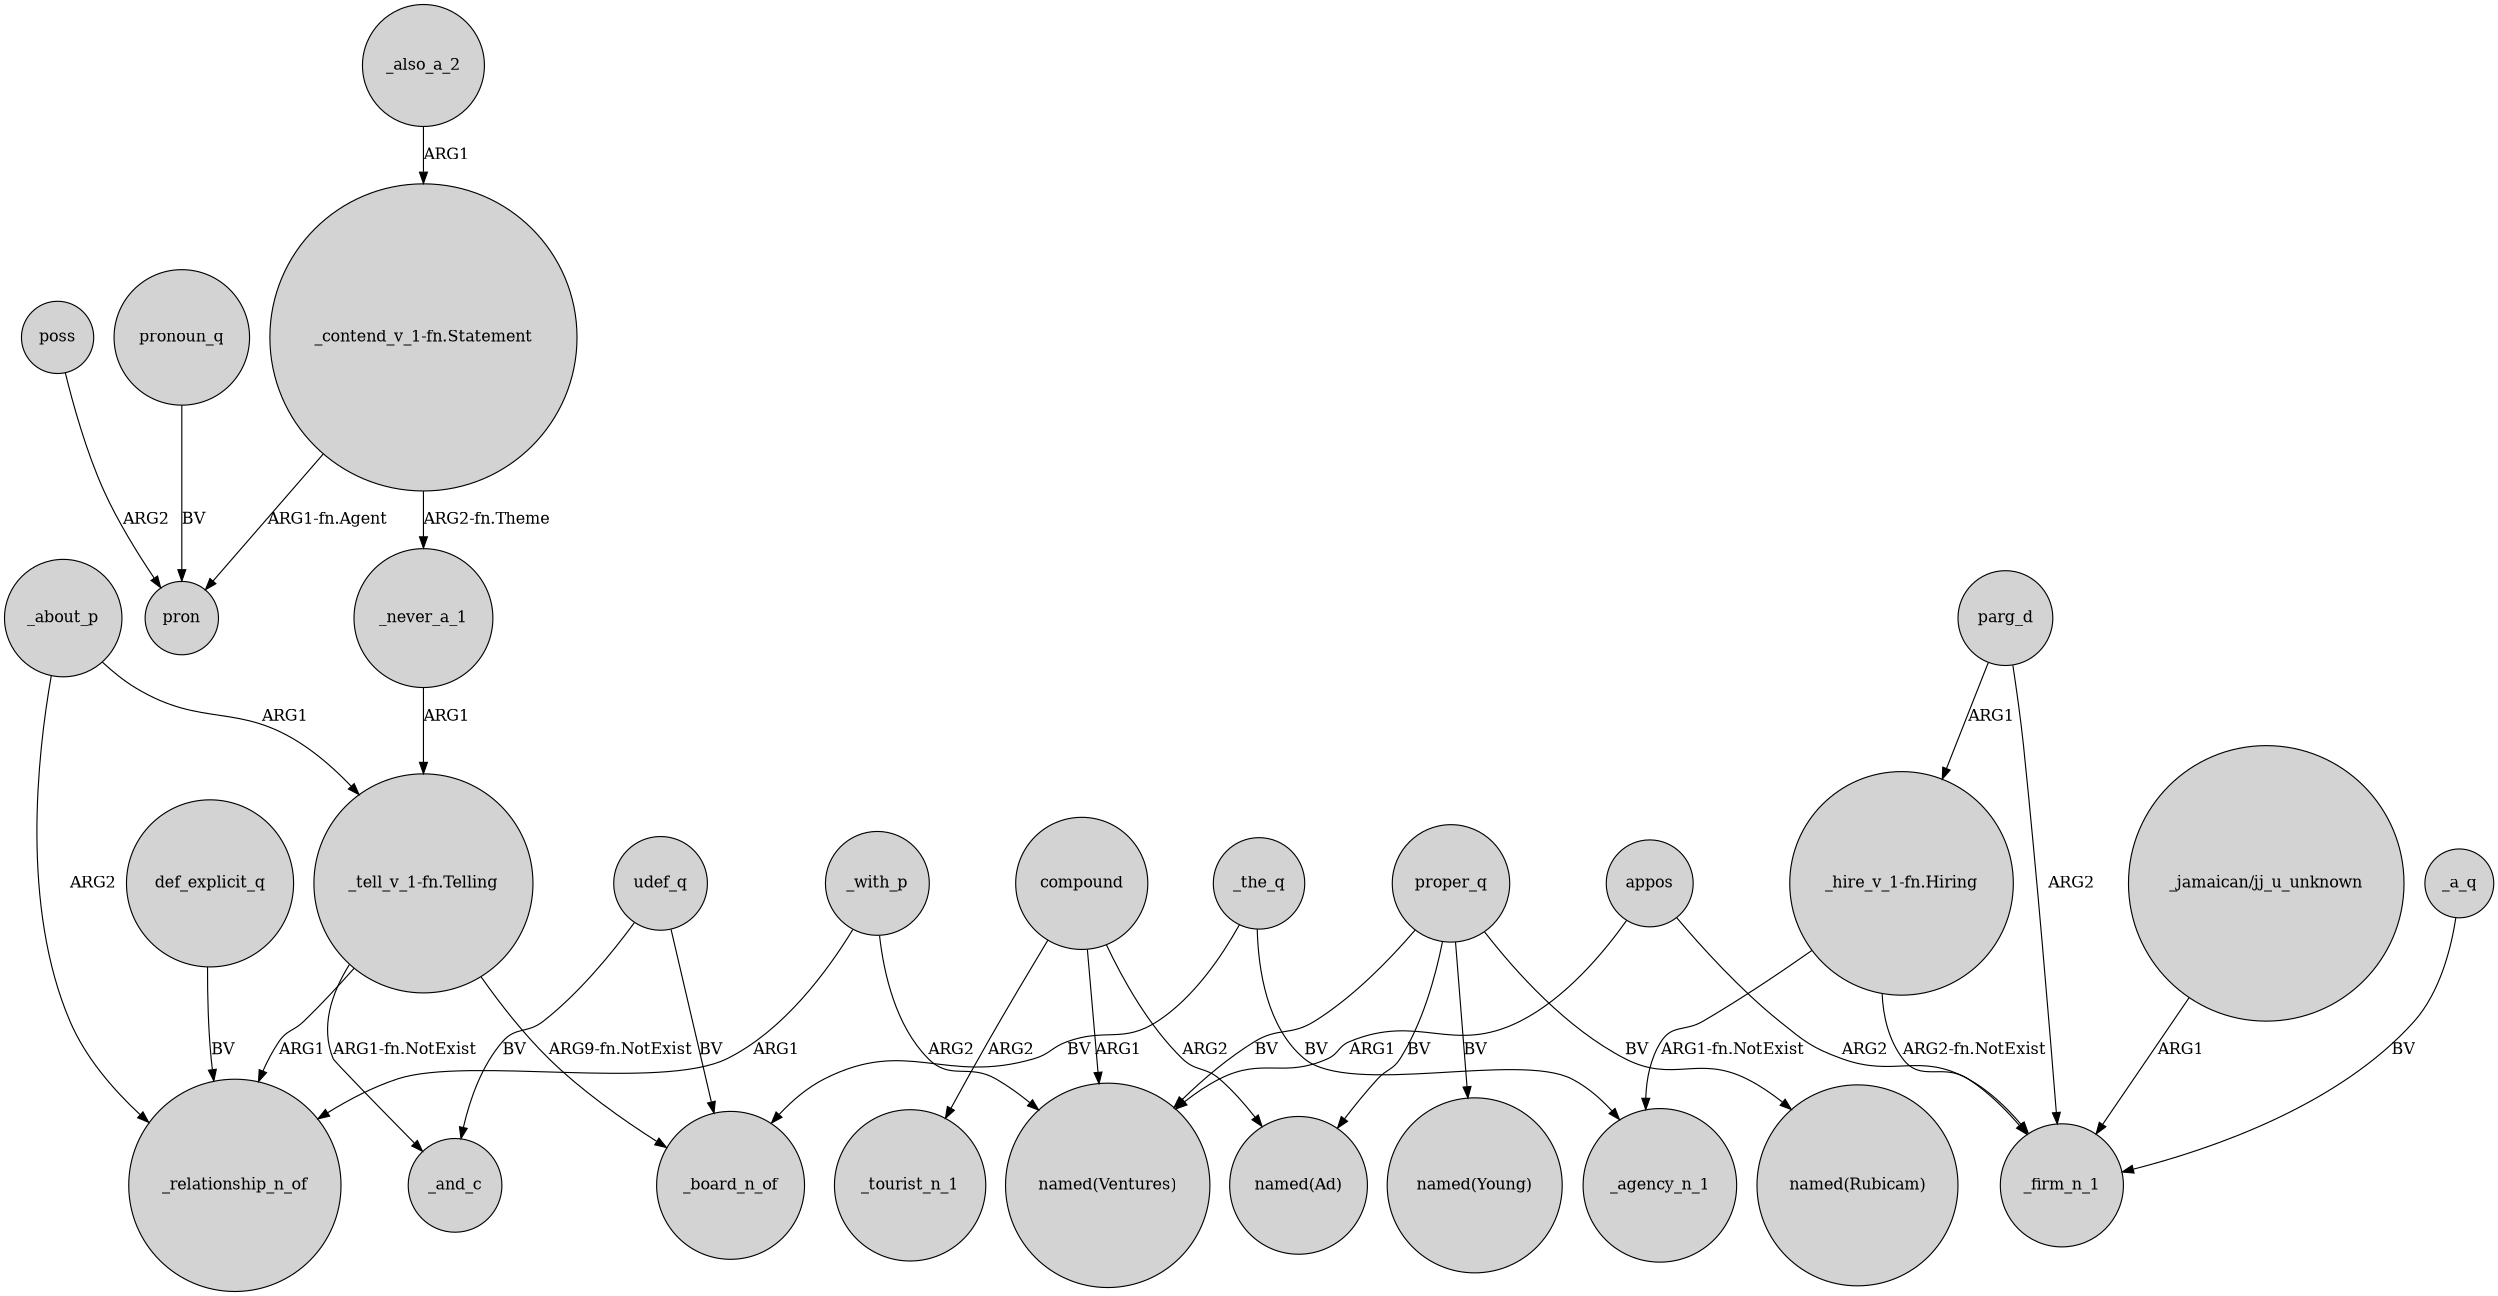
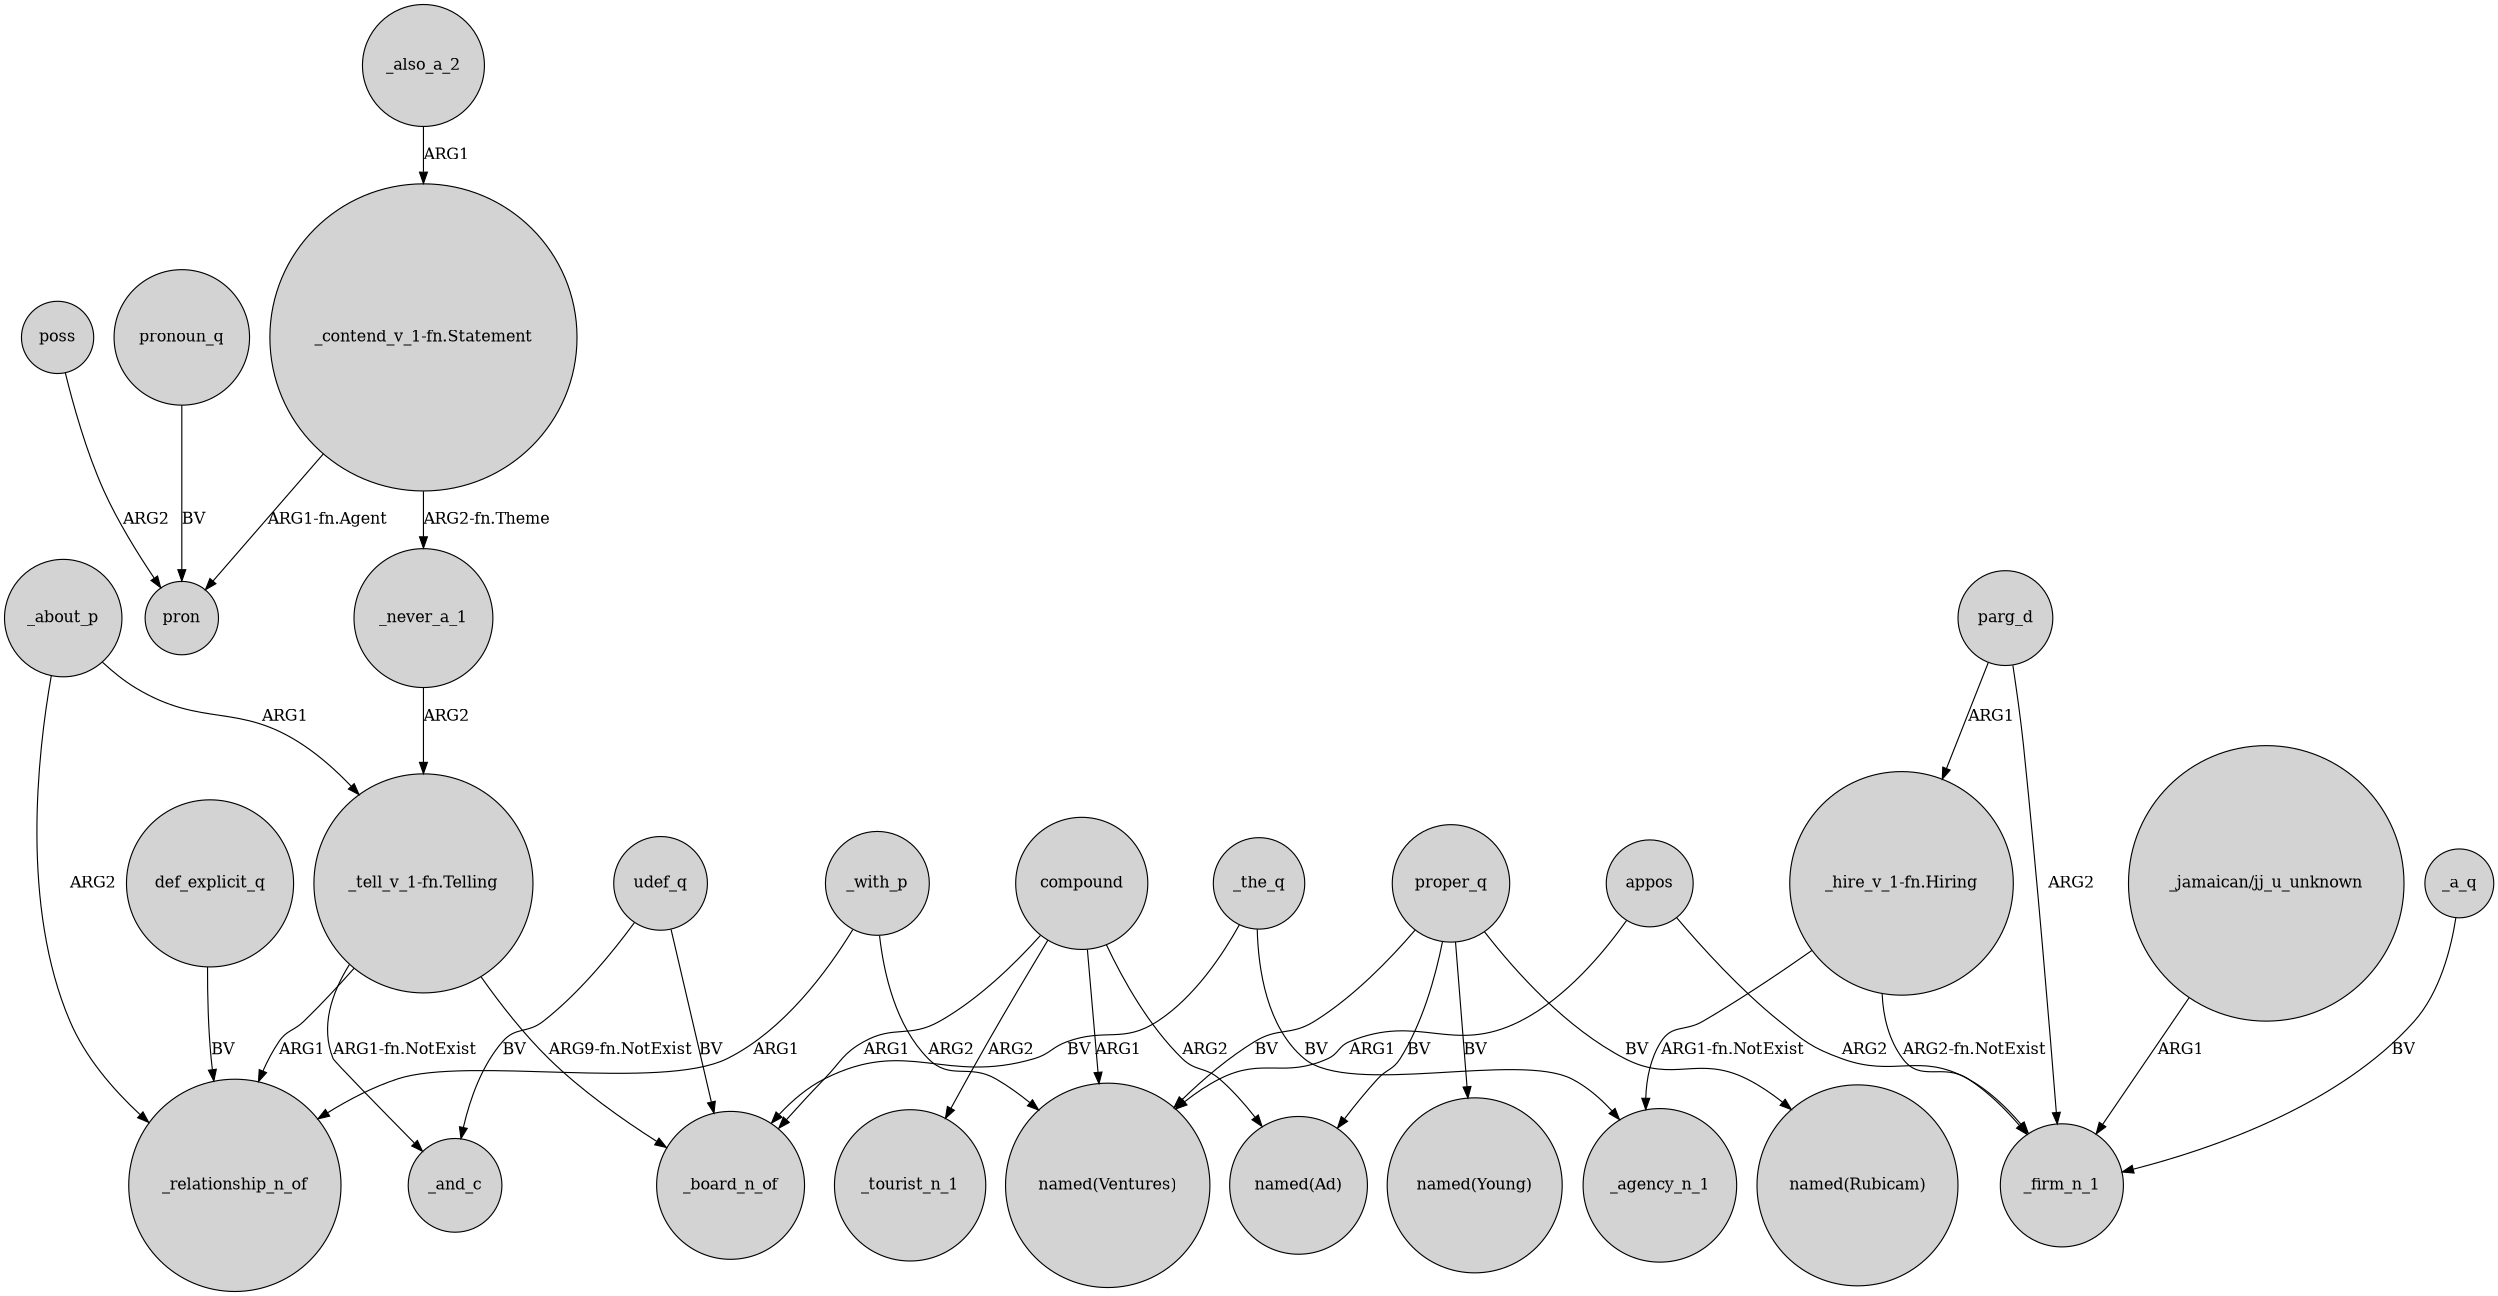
(447, 717) -> (447, 717)
none -> (921, 1029)
